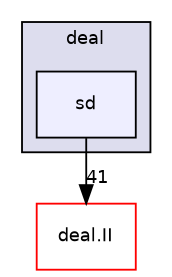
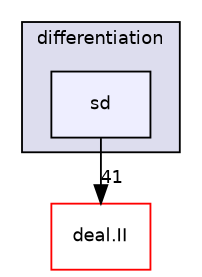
(86, 39) -> (101, 39)
